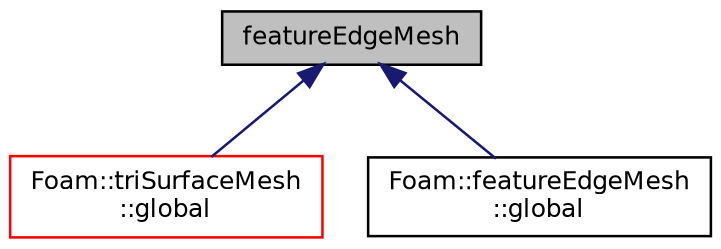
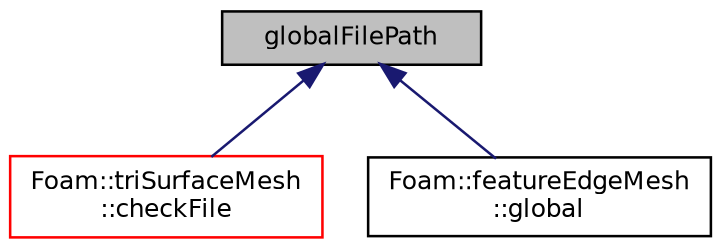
(352, 38) -> (352, 38)
(166, 197) -> (166, 197)
